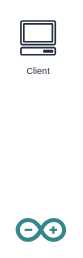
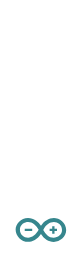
(38, 38) -> none
